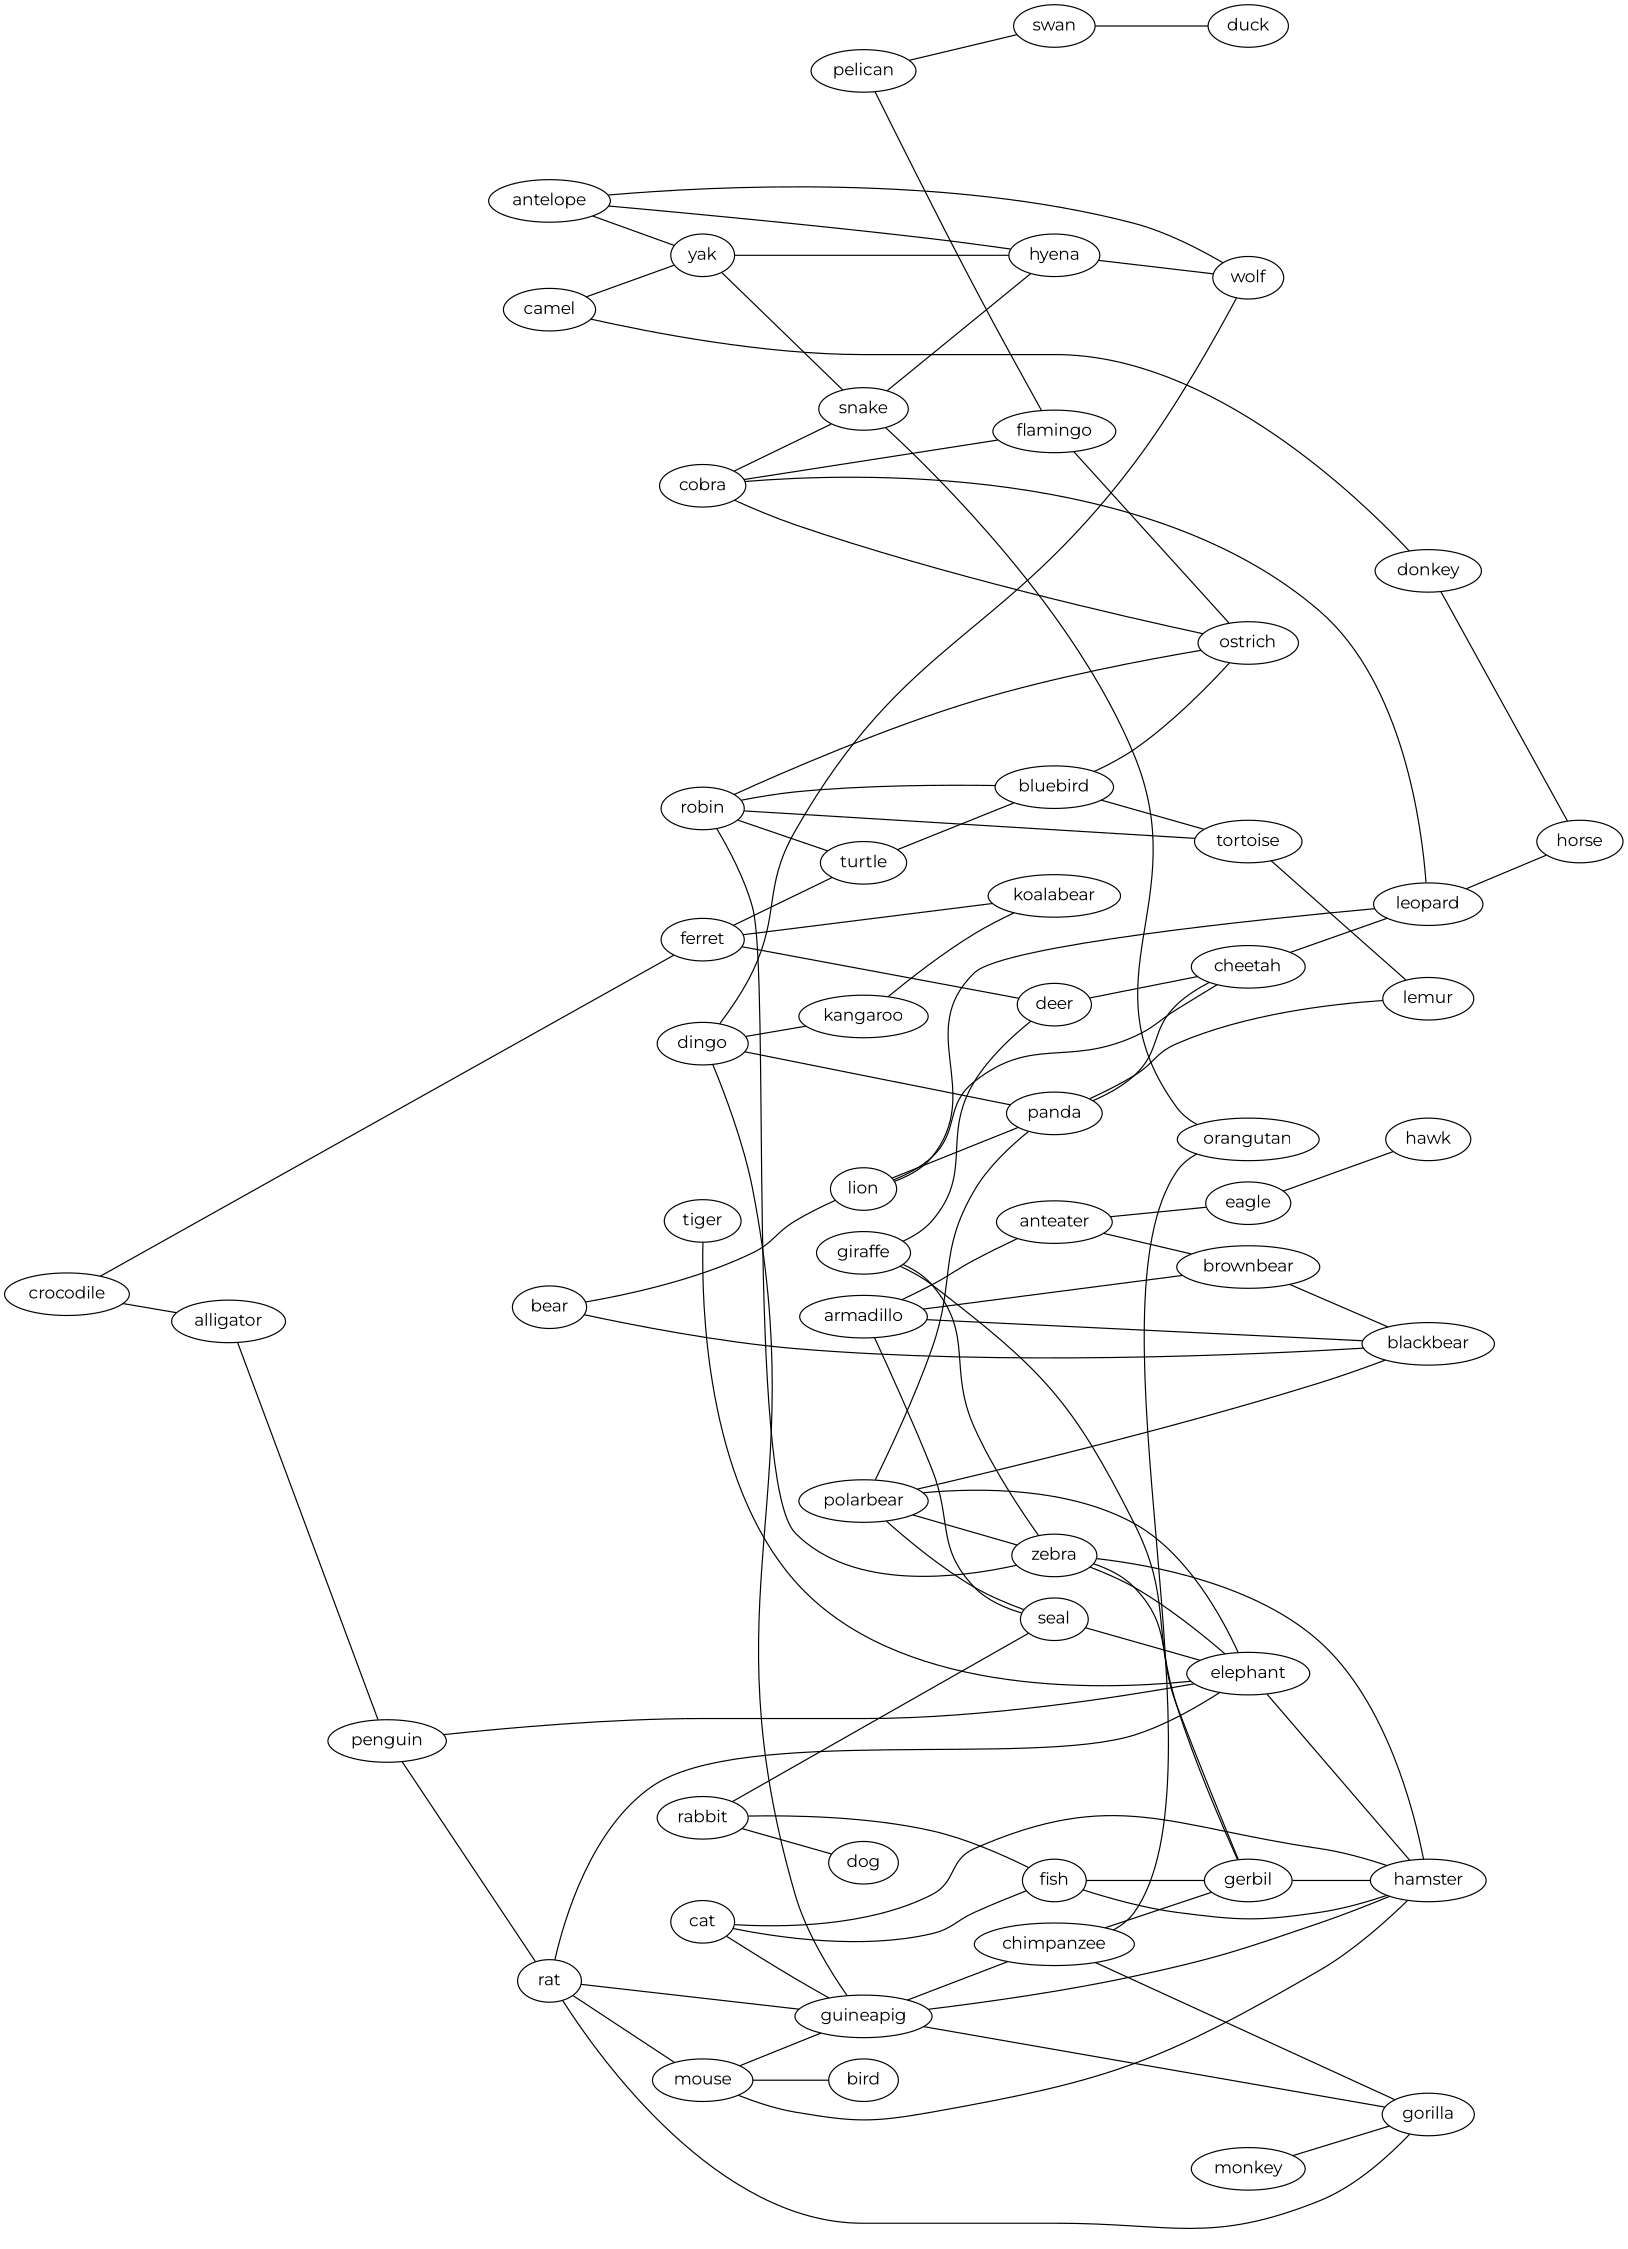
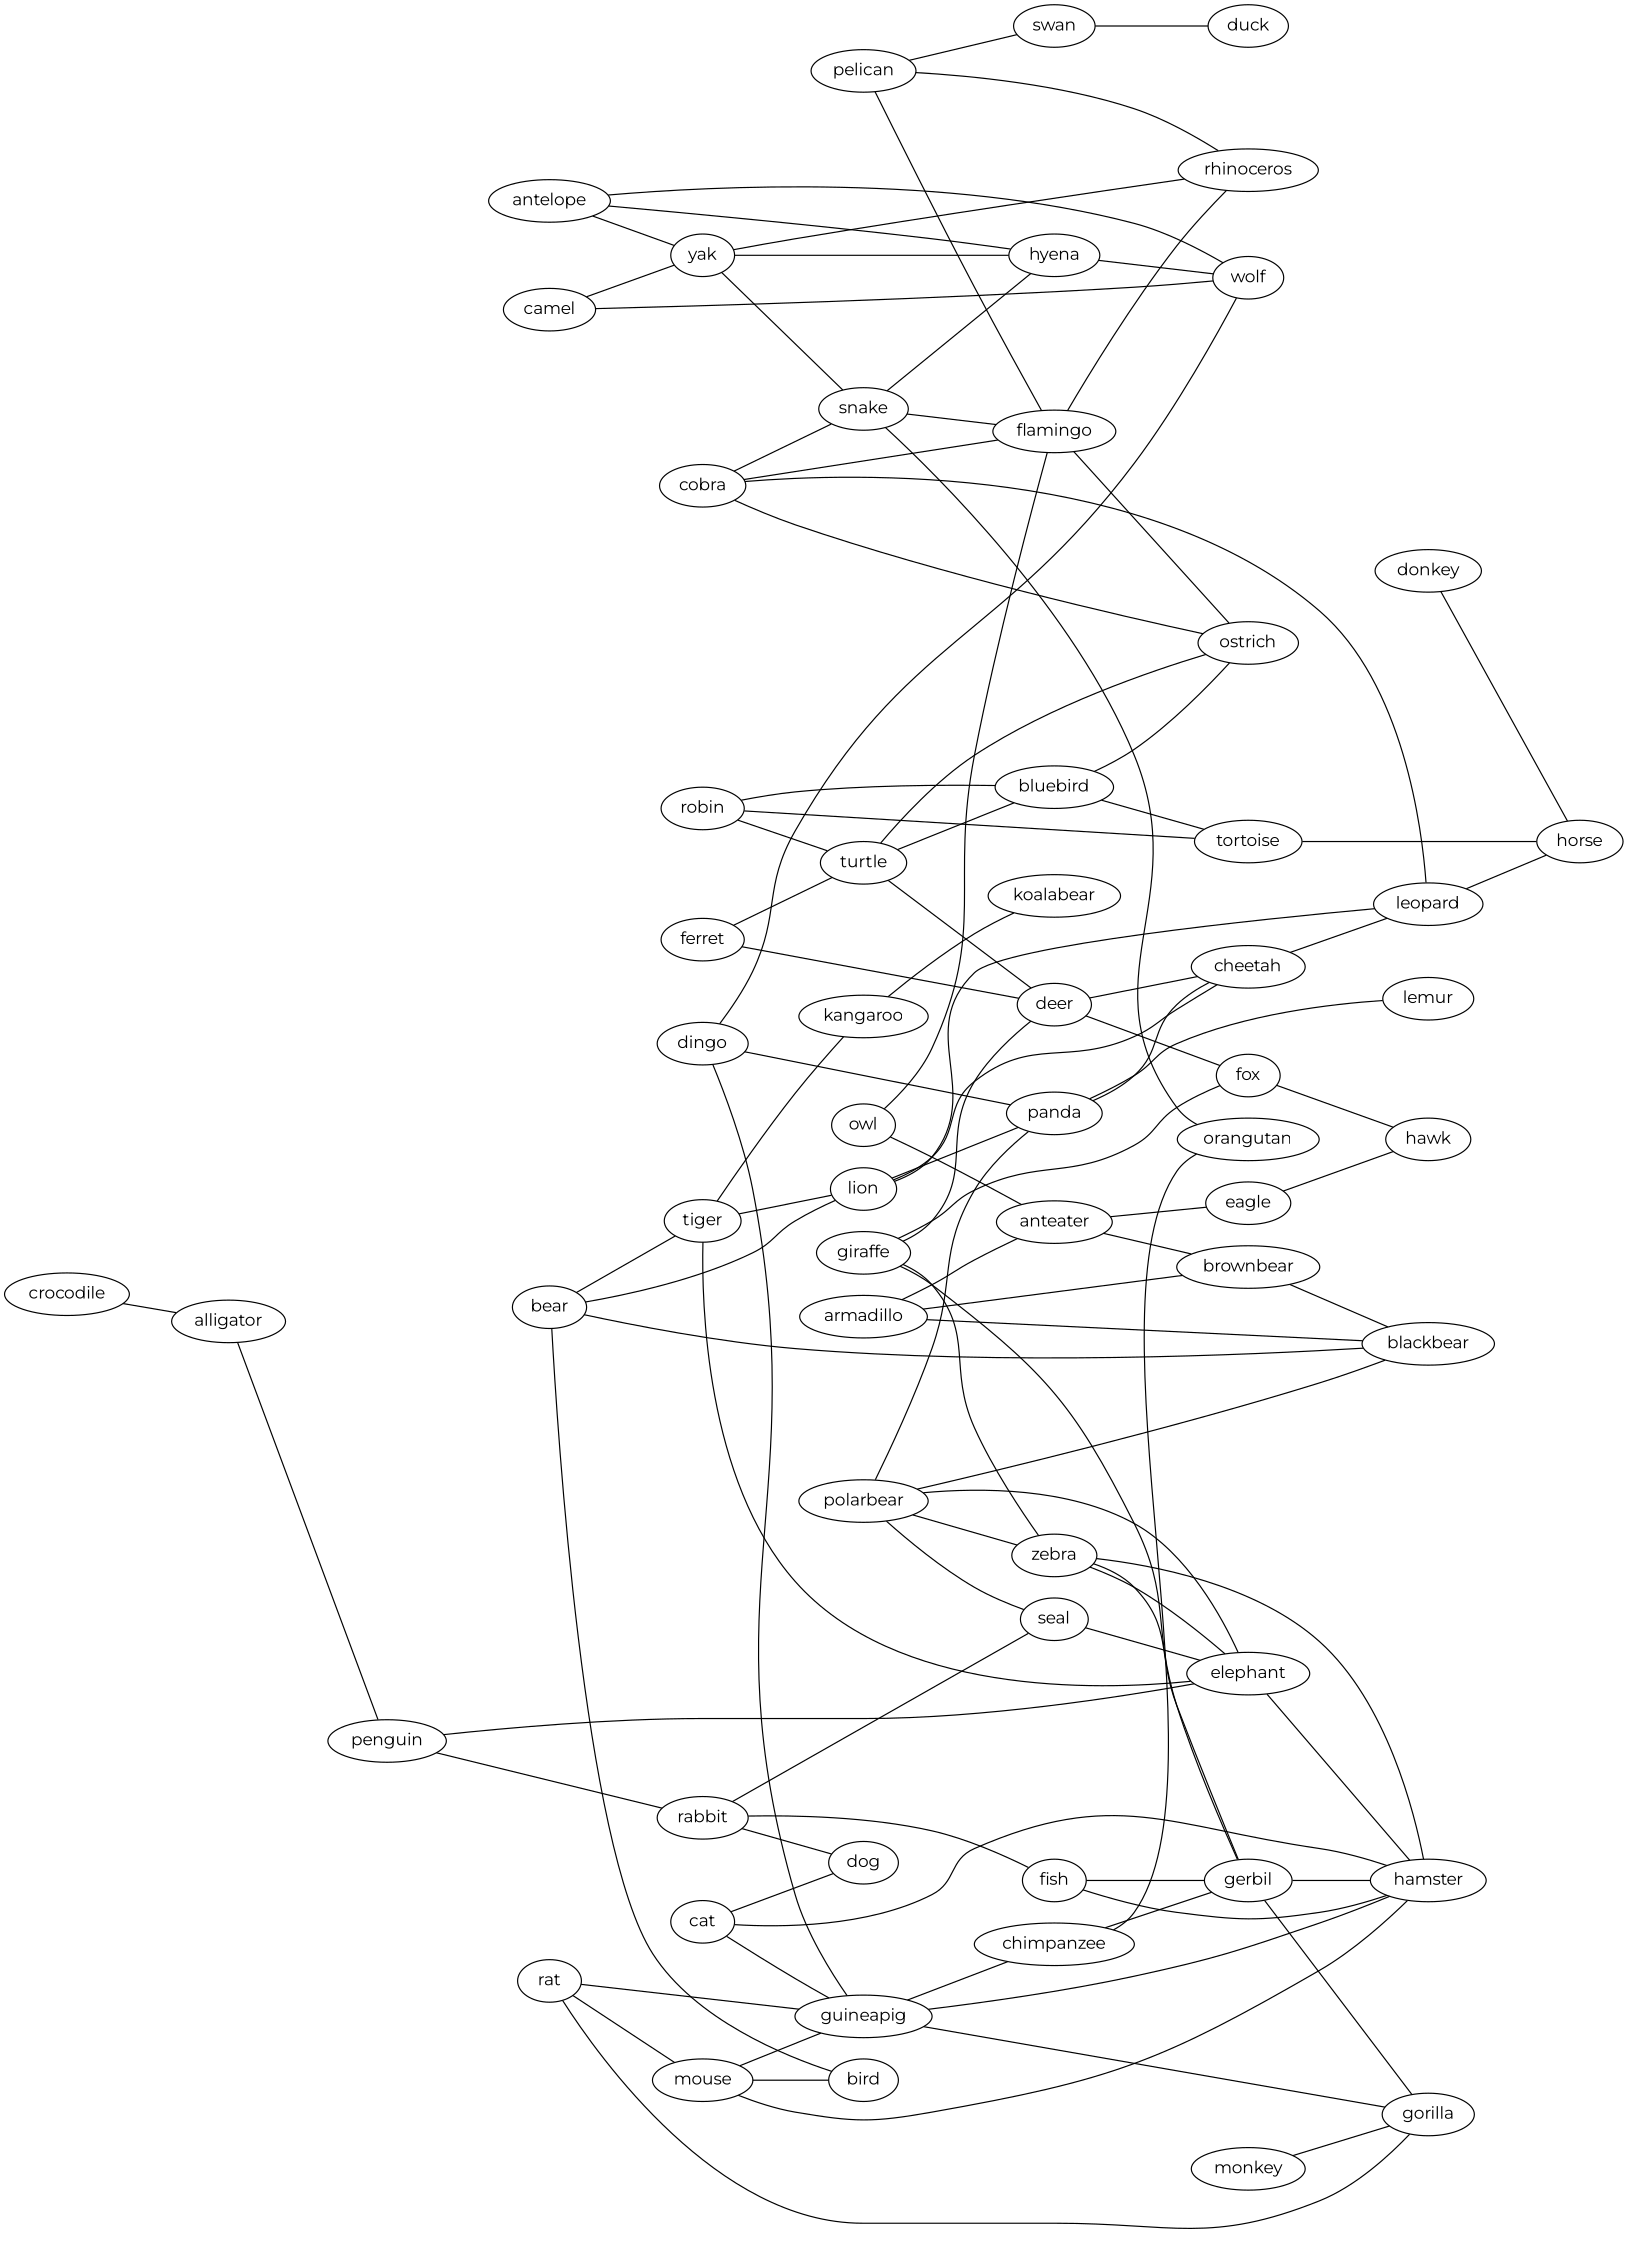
none -> (1248, 170)
(1029, 355) -> (905, 299)
none -> (952, 419)
(962, 705) -> (1028, 724)
(868, 919) -> none
(1338, 920) -> (1413, 842)
none -> (956, 932)
(776, 1031) -> (777, 1117)
none -> (1248, 1076)
(387, 1116) -> none
none -> (864, 1125)
(762, 1200) -> none
none -> (785, 1205)
none -> (626, 1264)
(933, 1472) -> none
(837, 1751) -> none
none -> (595, 1754)
(469, 1862) -> (549, 1780)
(884, 1940) -> (782, 1893)
(1245, 2031) -> (1338, 1997)
